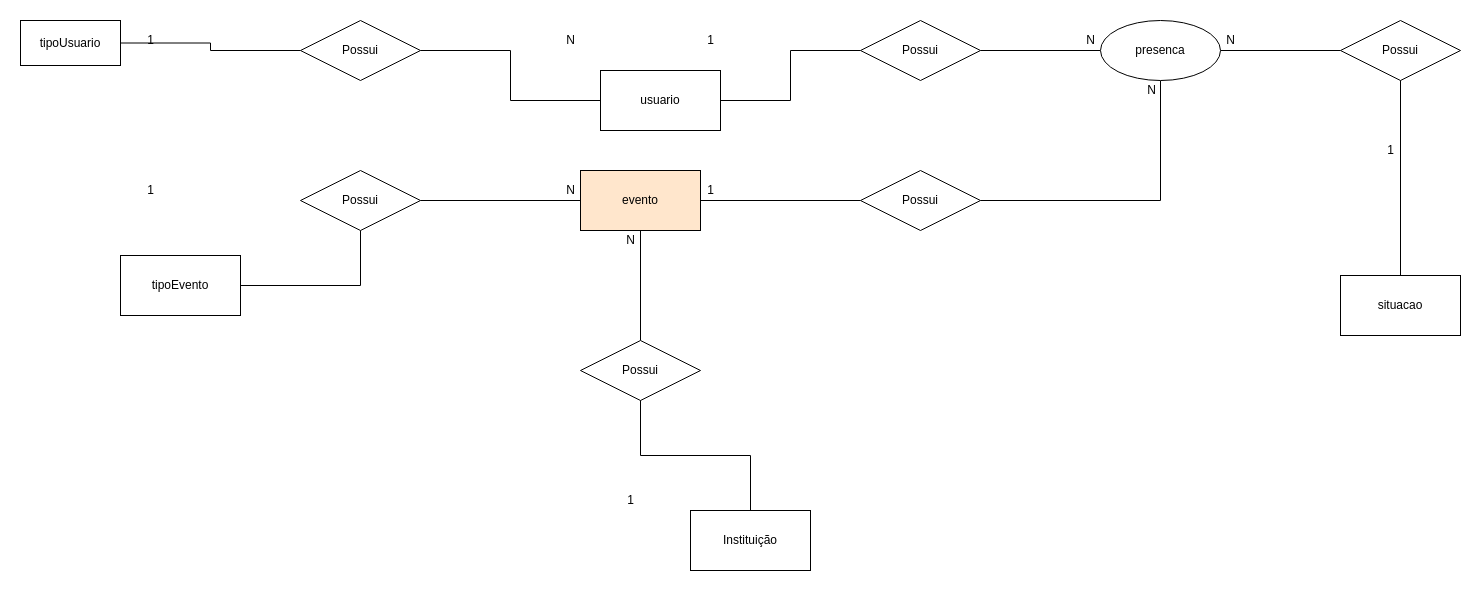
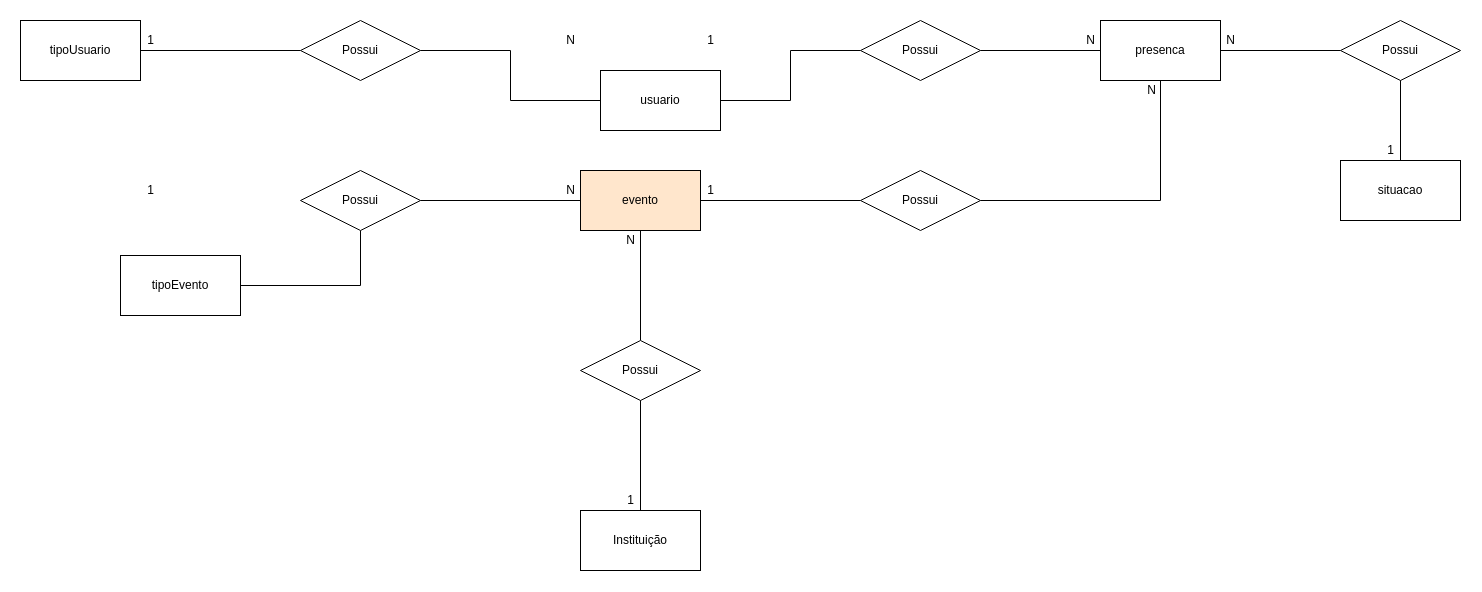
(71, 43) -> (81, 51)
(1161, 51) -> (1161, 51)
(1401, 306) -> (1401, 191)
(751, 541) -> (641, 541)
